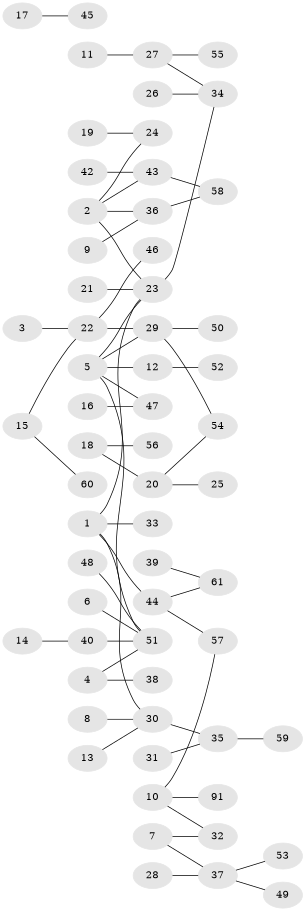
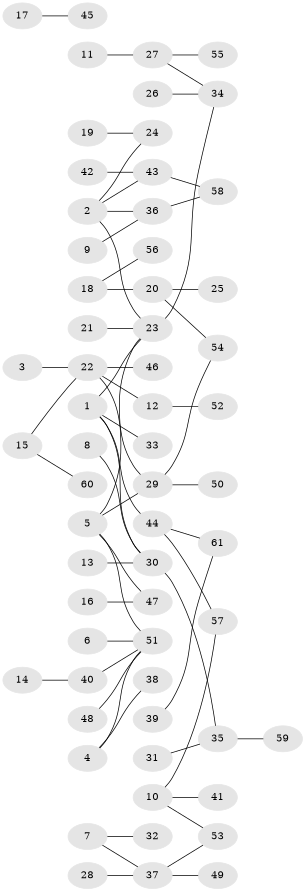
(123, 368) -> (117, 385)
(218, 797) -> (218, 797)
(185, 817) -> (185, 817)
